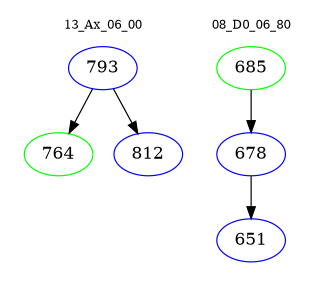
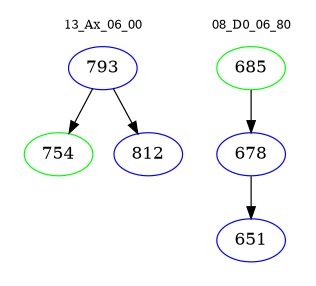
(59, 154) -> (59, 154)
